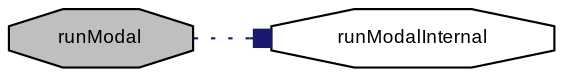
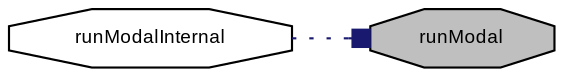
(222, 38) -> (320, 38)
